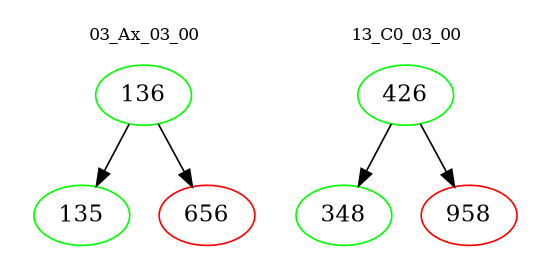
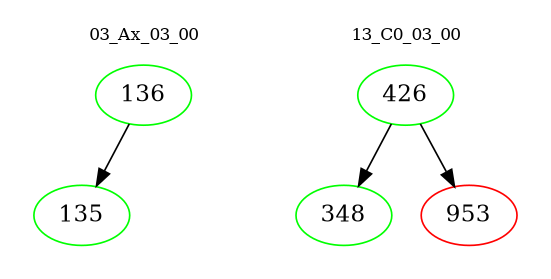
(207, 215) -> none
(469, 215) -> (469, 215)
